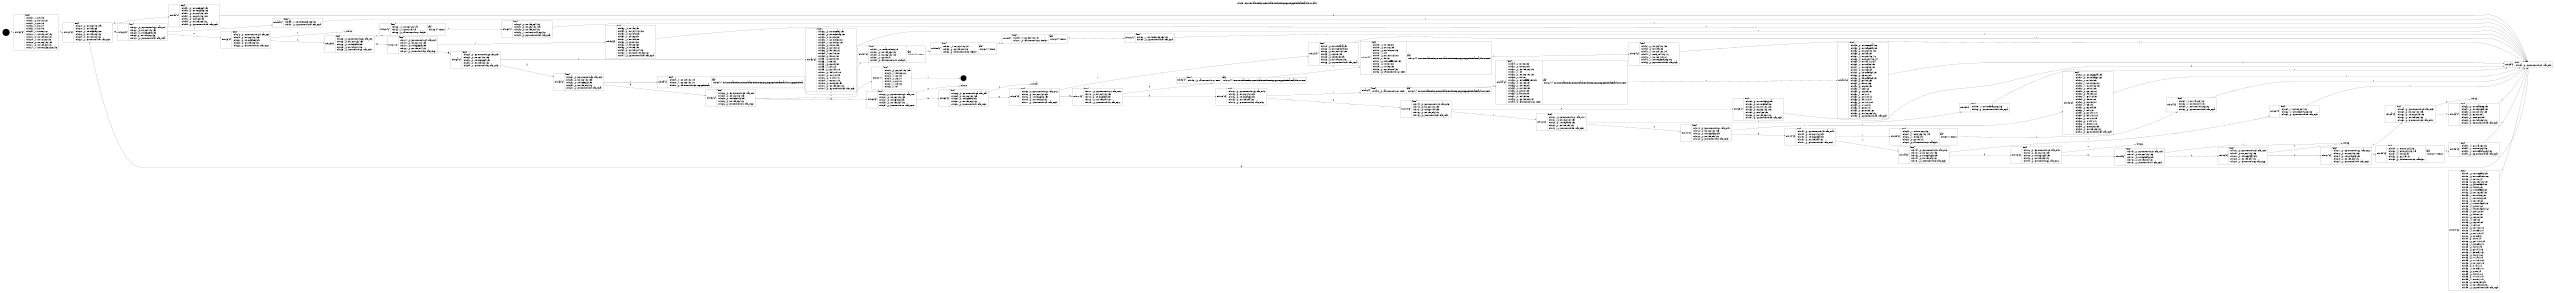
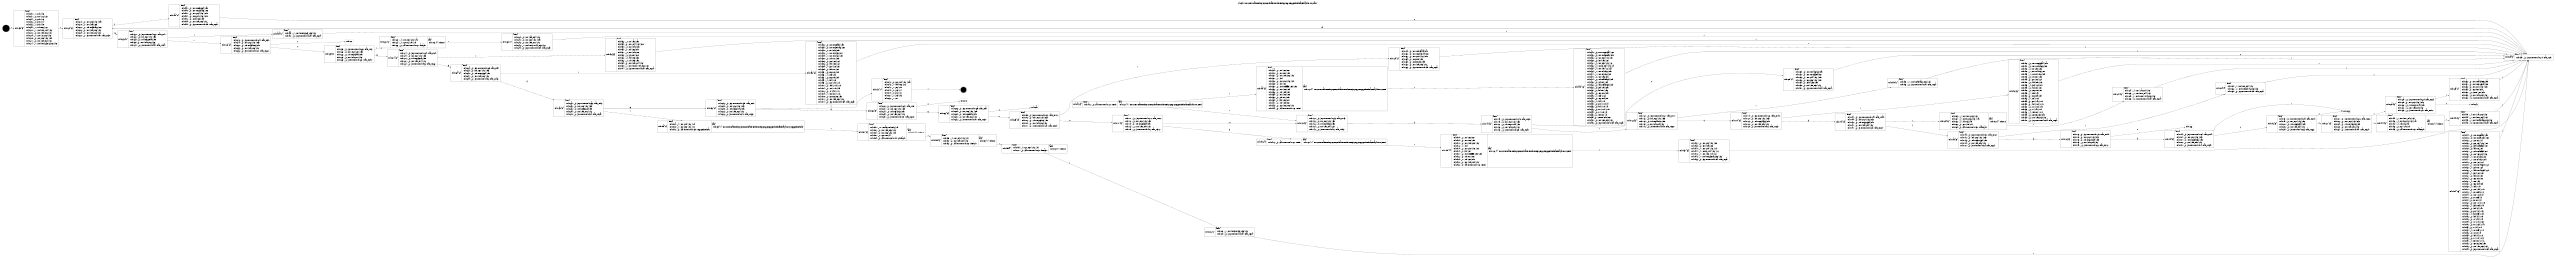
(1313, 94) -> (1231, 114)
